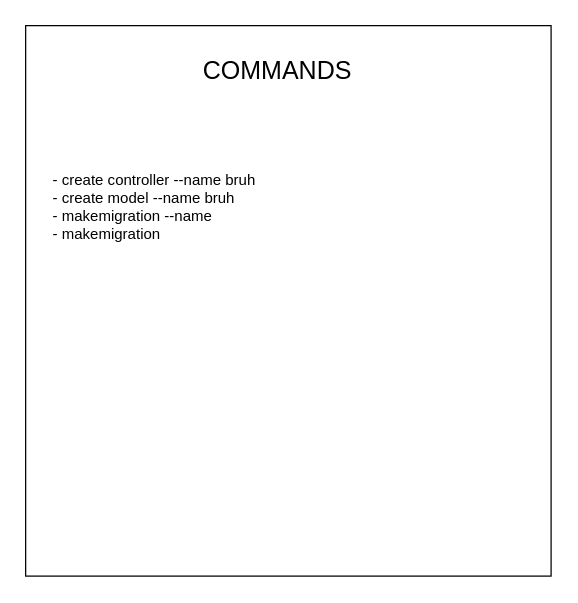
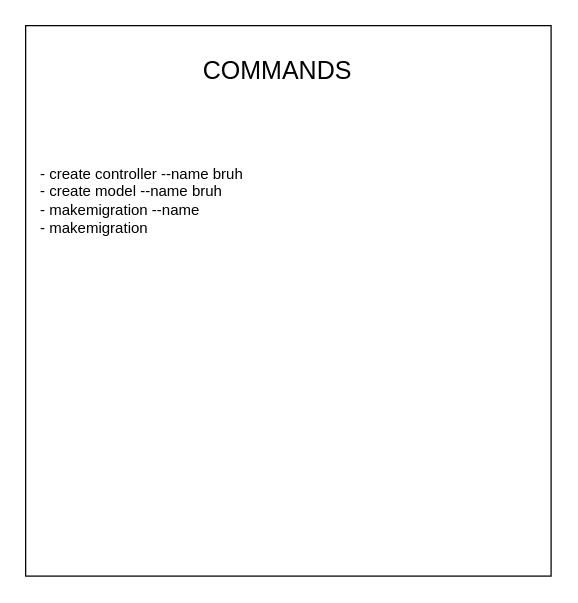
(238, 207) -> (226, 201)
